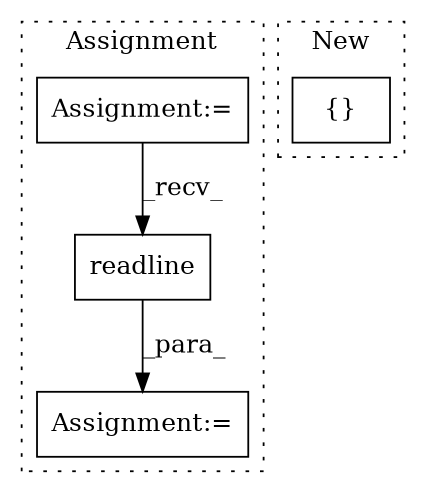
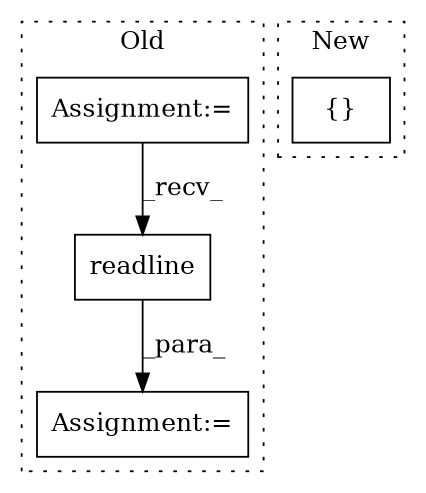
(143, 42) -> (143, 42)
